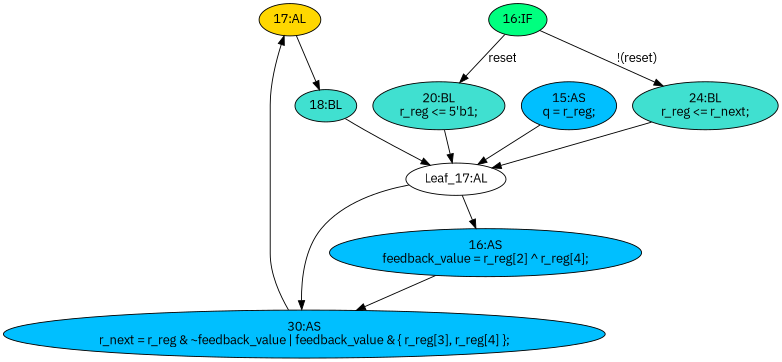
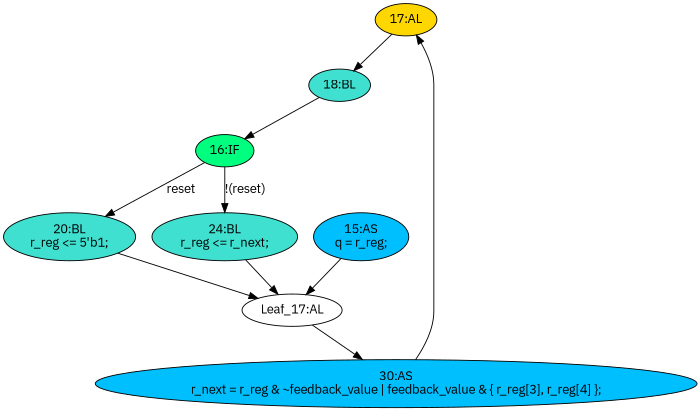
(383, 140) -> (286, 116)
(486, 253) -> none
